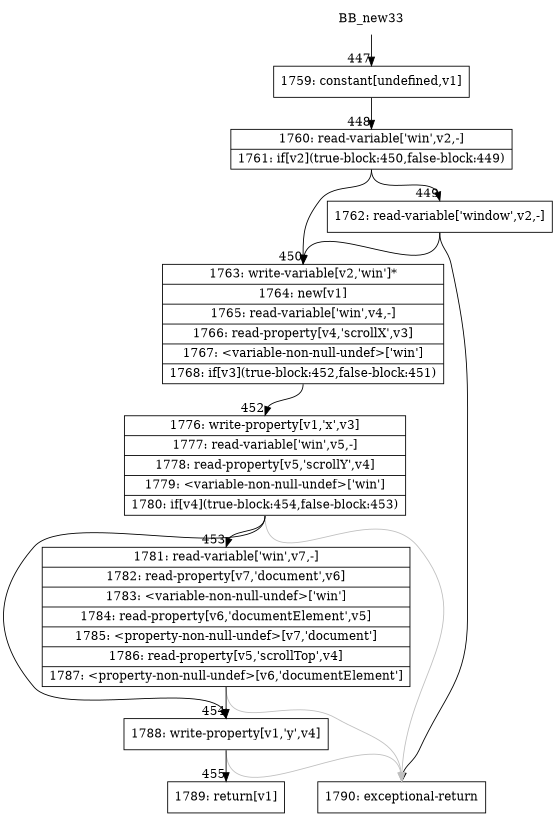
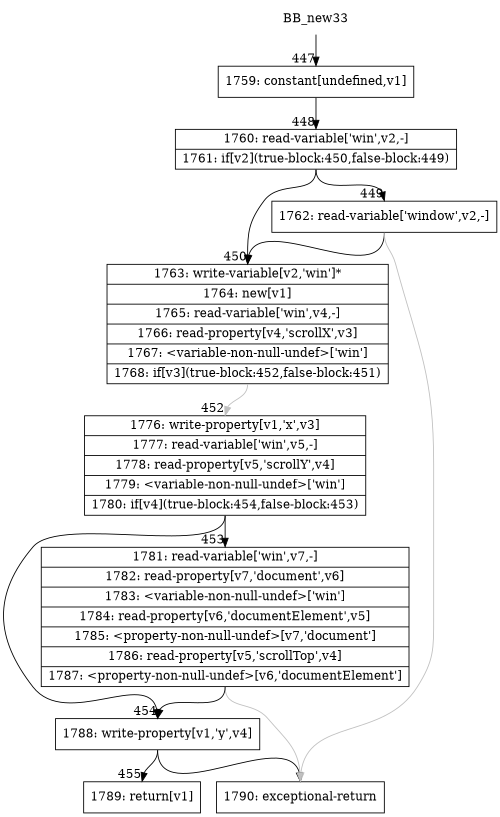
(288, 399) -> (240, 397)
(468, 509) -> (434, 534)
(435, 573) -> none
(310, 767) -> (225, 767)
